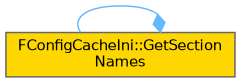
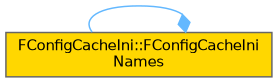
(120, 55) -> (139, 55)
